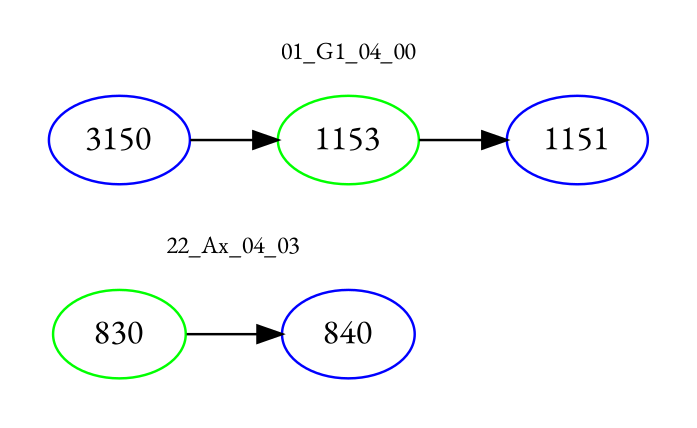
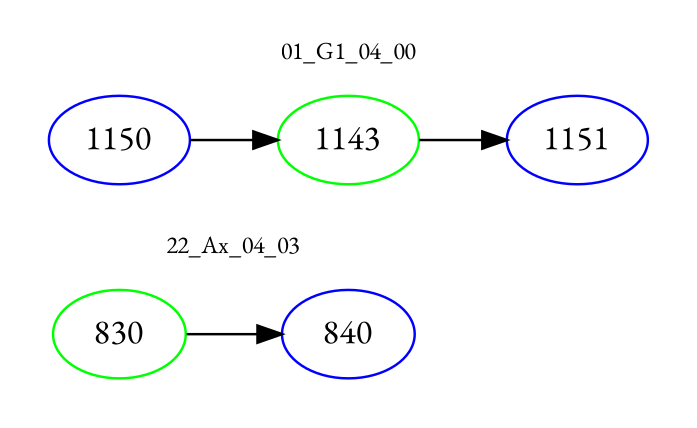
(119, 140) -> (119, 140)
(348, 140) -> (348, 140)
